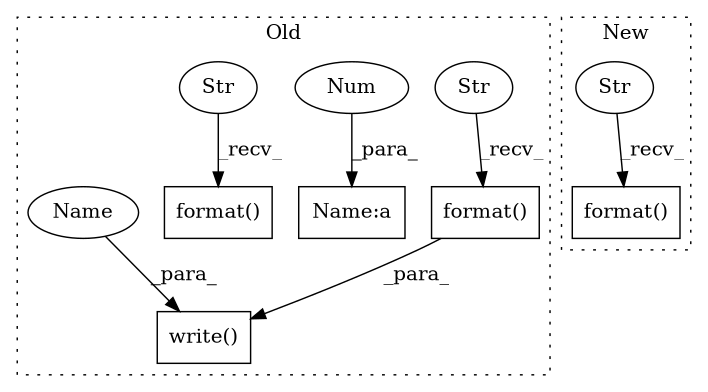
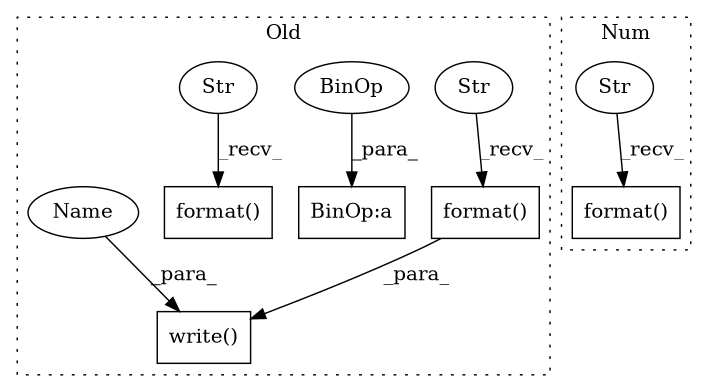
(626, 34) -> (626, 34)
(352, 88) -> (352, 88)
(352, 213) -> (352, 213)
